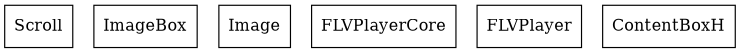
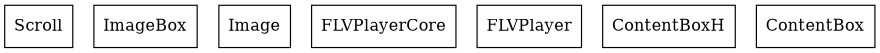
none -> (816, 26)
